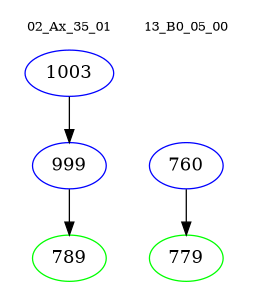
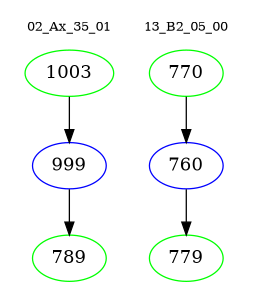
(186, 28) -> (186, 28)
(69, 73) -> (69, 73)
none -> (186, 73)
